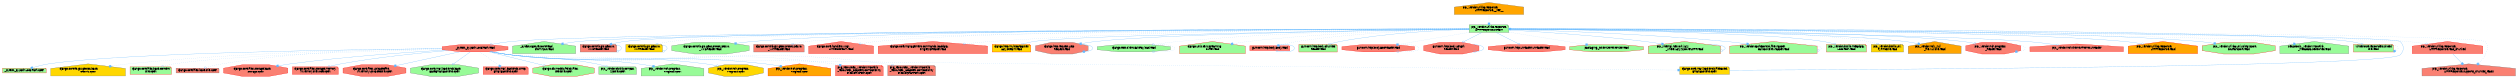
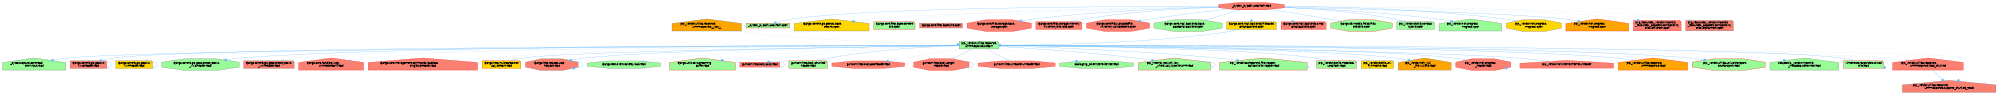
(980, 32) -> none
(1607, 48) -> (1097, 65)
